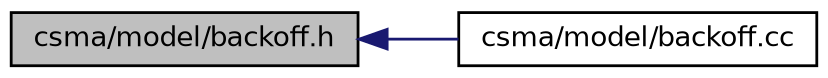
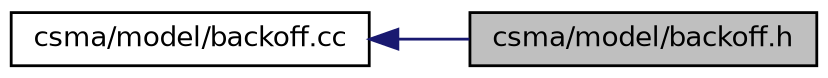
(423, 39) -> (434, 39)
